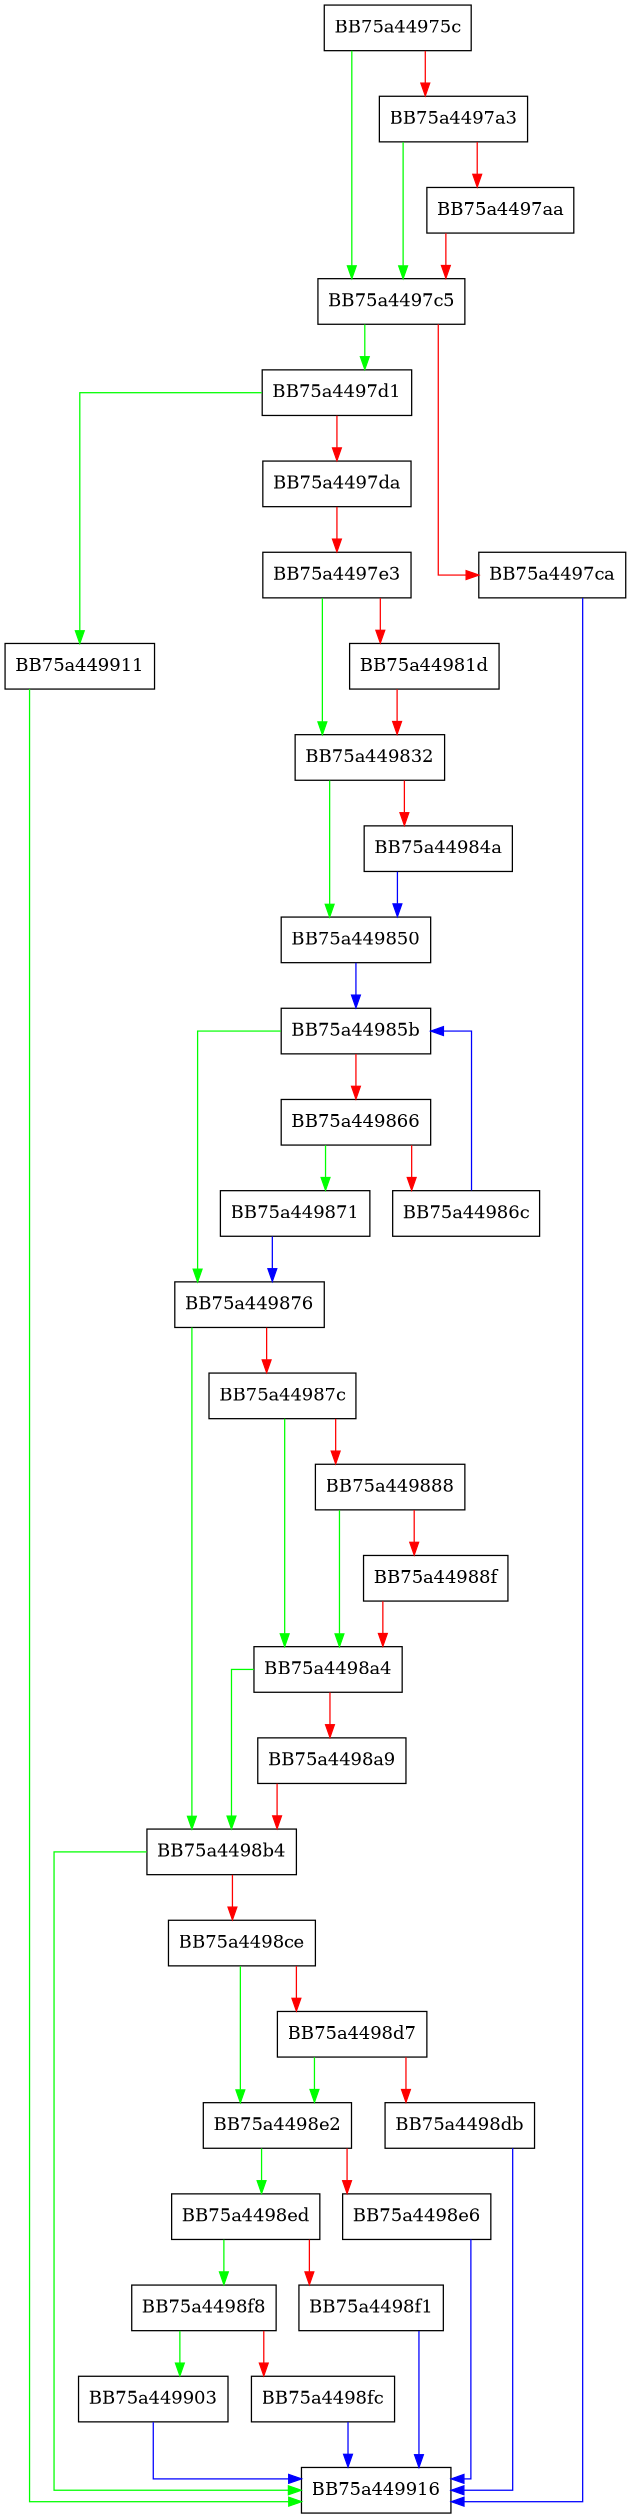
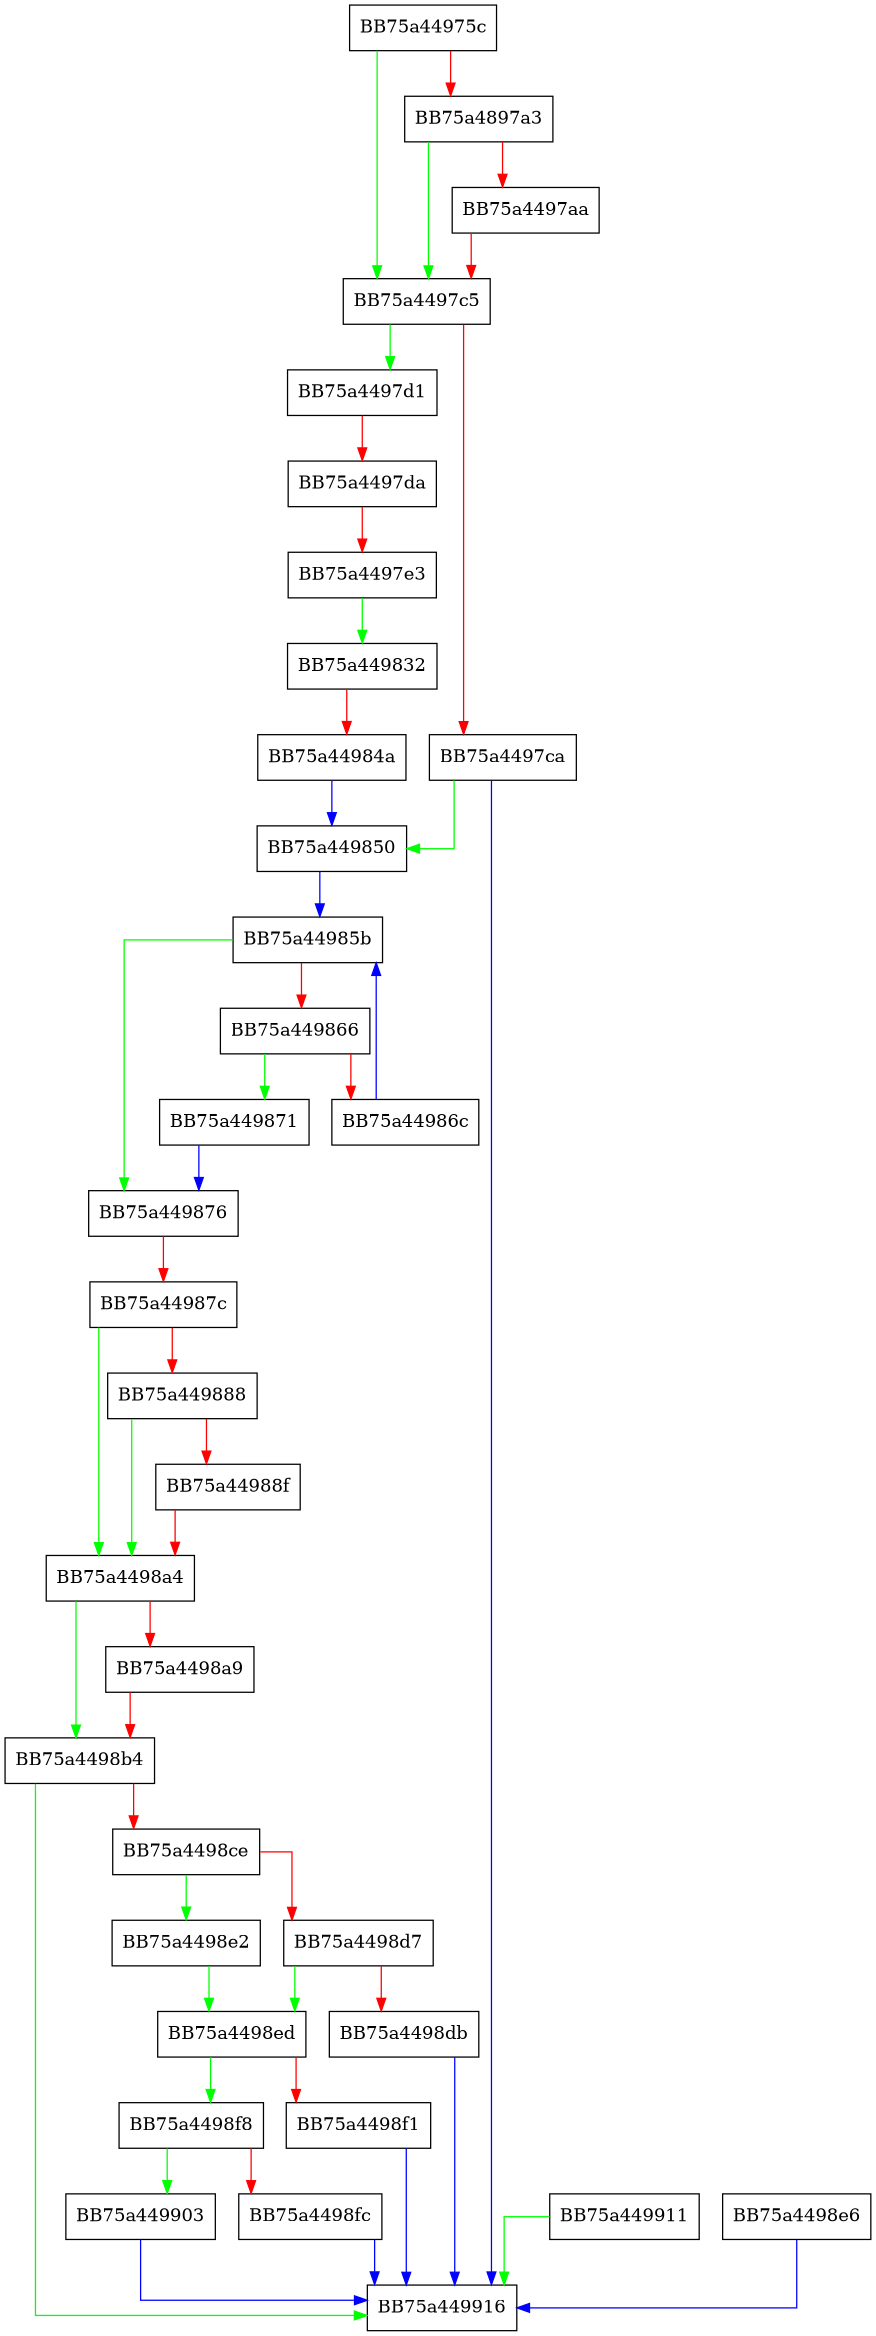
(453, 119) -> (479, 119)
(80, 421) -> none
(424, 666) -> none
(330, 842) -> (454, 832)
(192, 1572) -> none
(314, 2073) -> (295, 1982)
(347, 2165) -> none
